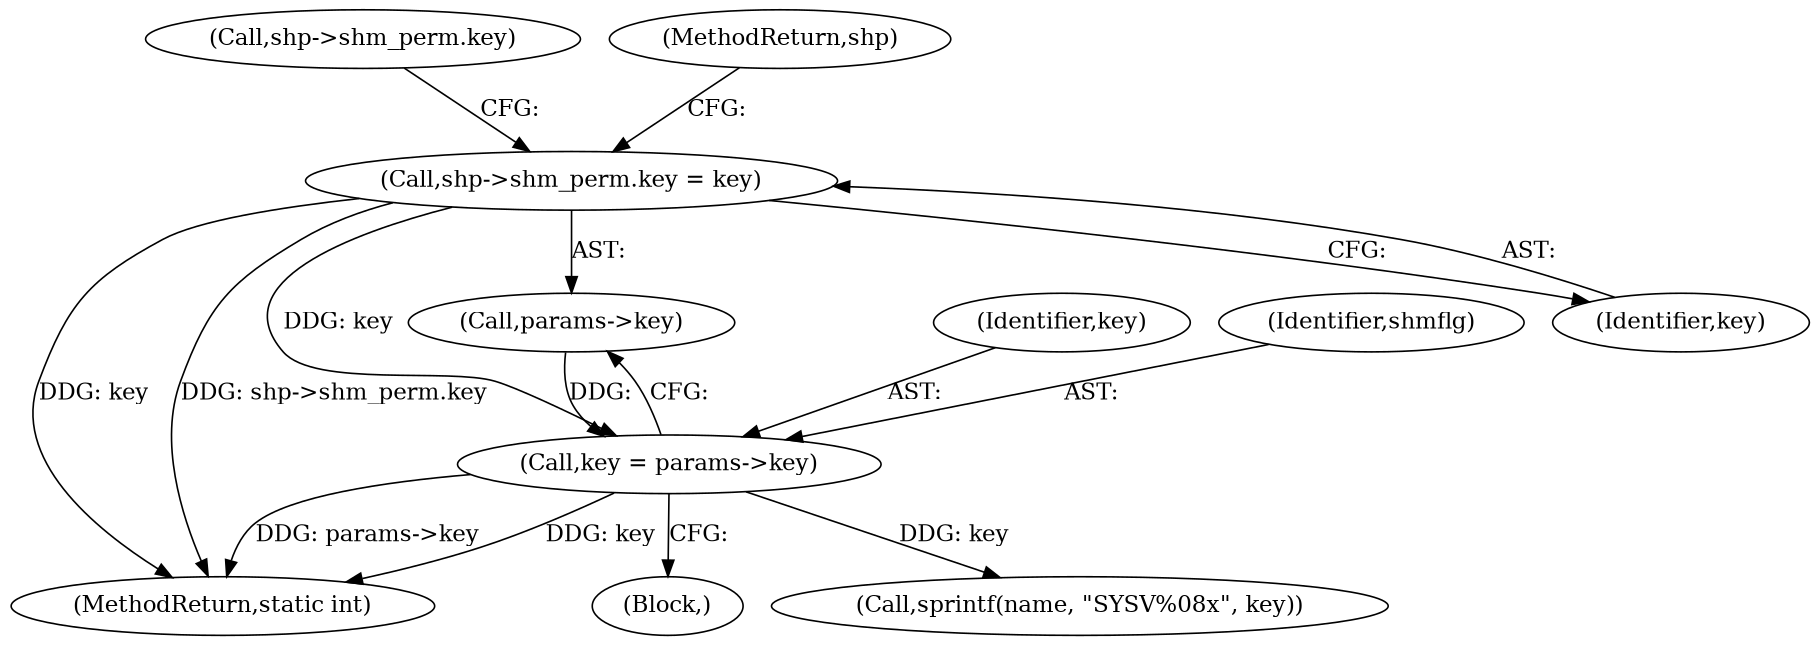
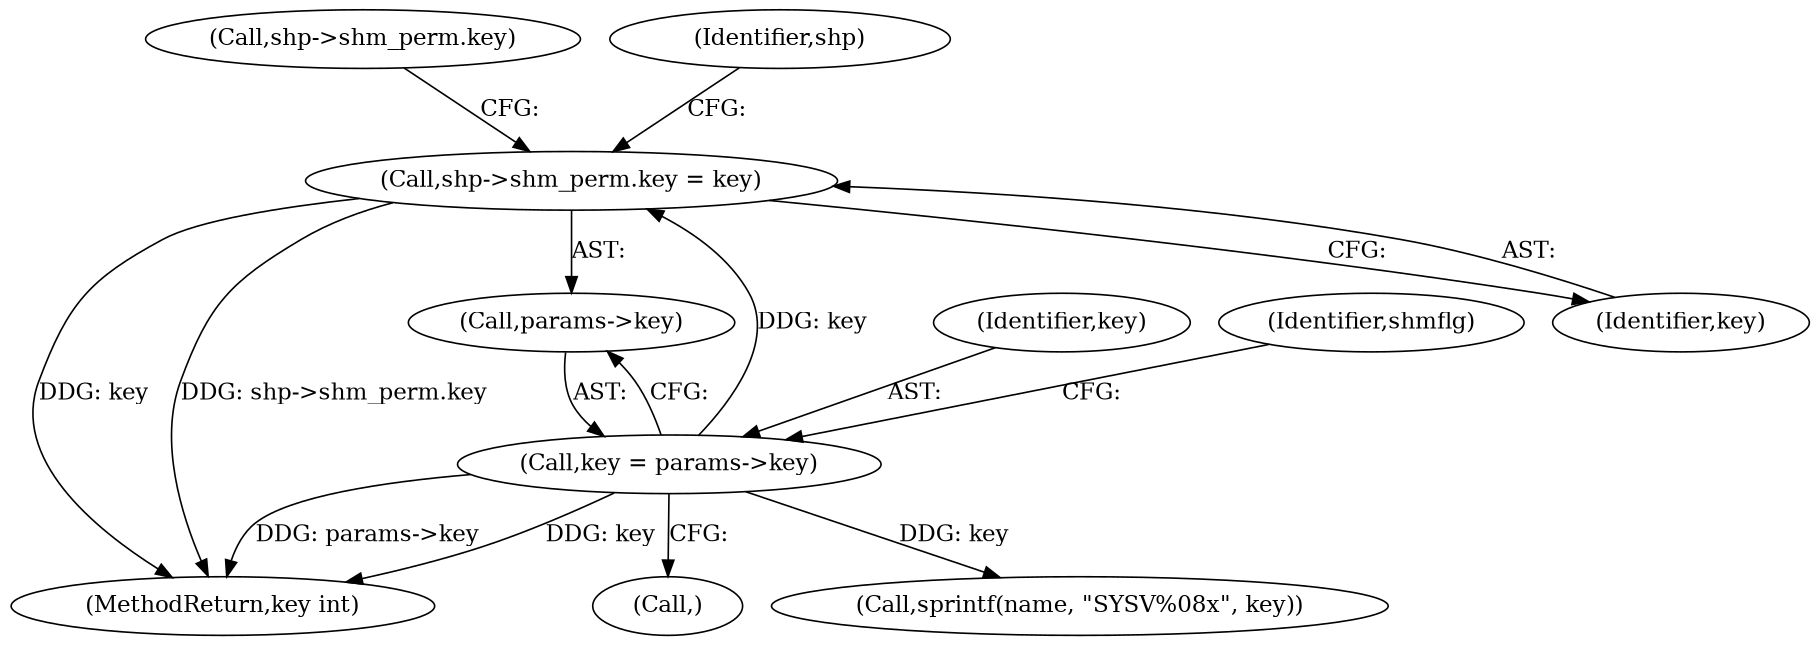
(780, 39) -> (780, 39)
(314, 367) -> (756, 313)
(604, 393) -> (604, 393)
(1095, 393) -> (1095, 393)
(223, 606) -> (223, 606)
(668, 606) -> (668, 606)
